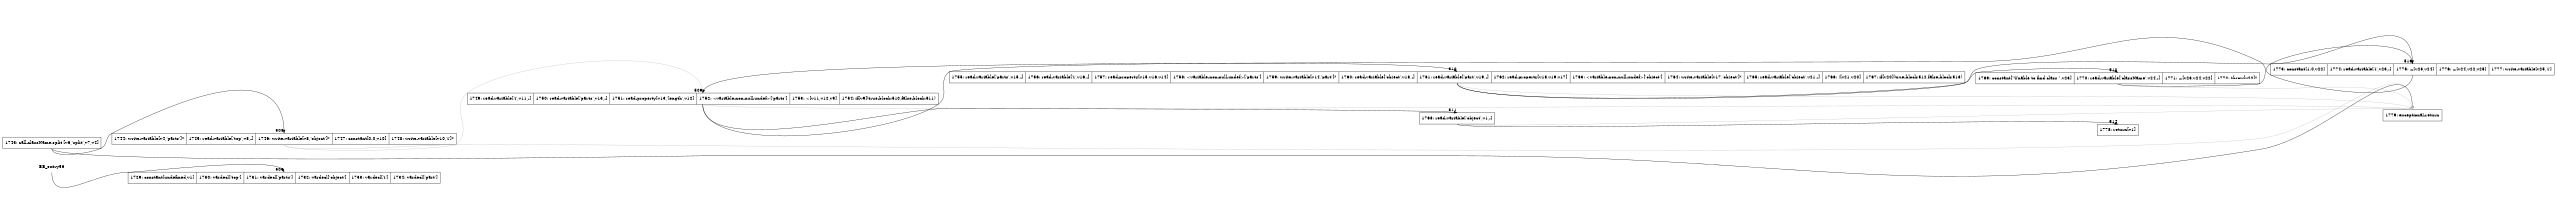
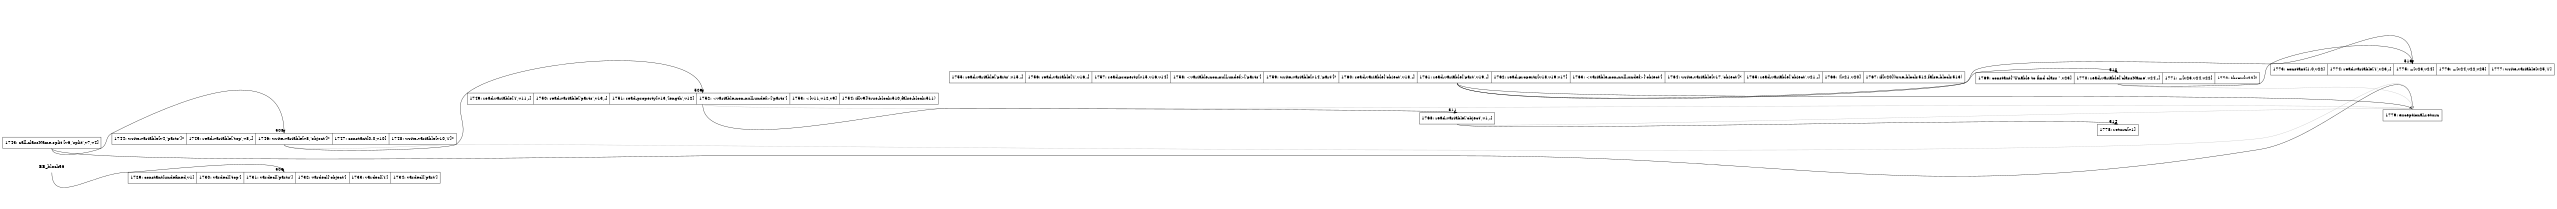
(1568, 62) -> none
(1018, 67) -> none
(477, 88) -> (477, 88)
(1933, 96) -> (1933, 96)
(52, 167) -> (52, 167)
